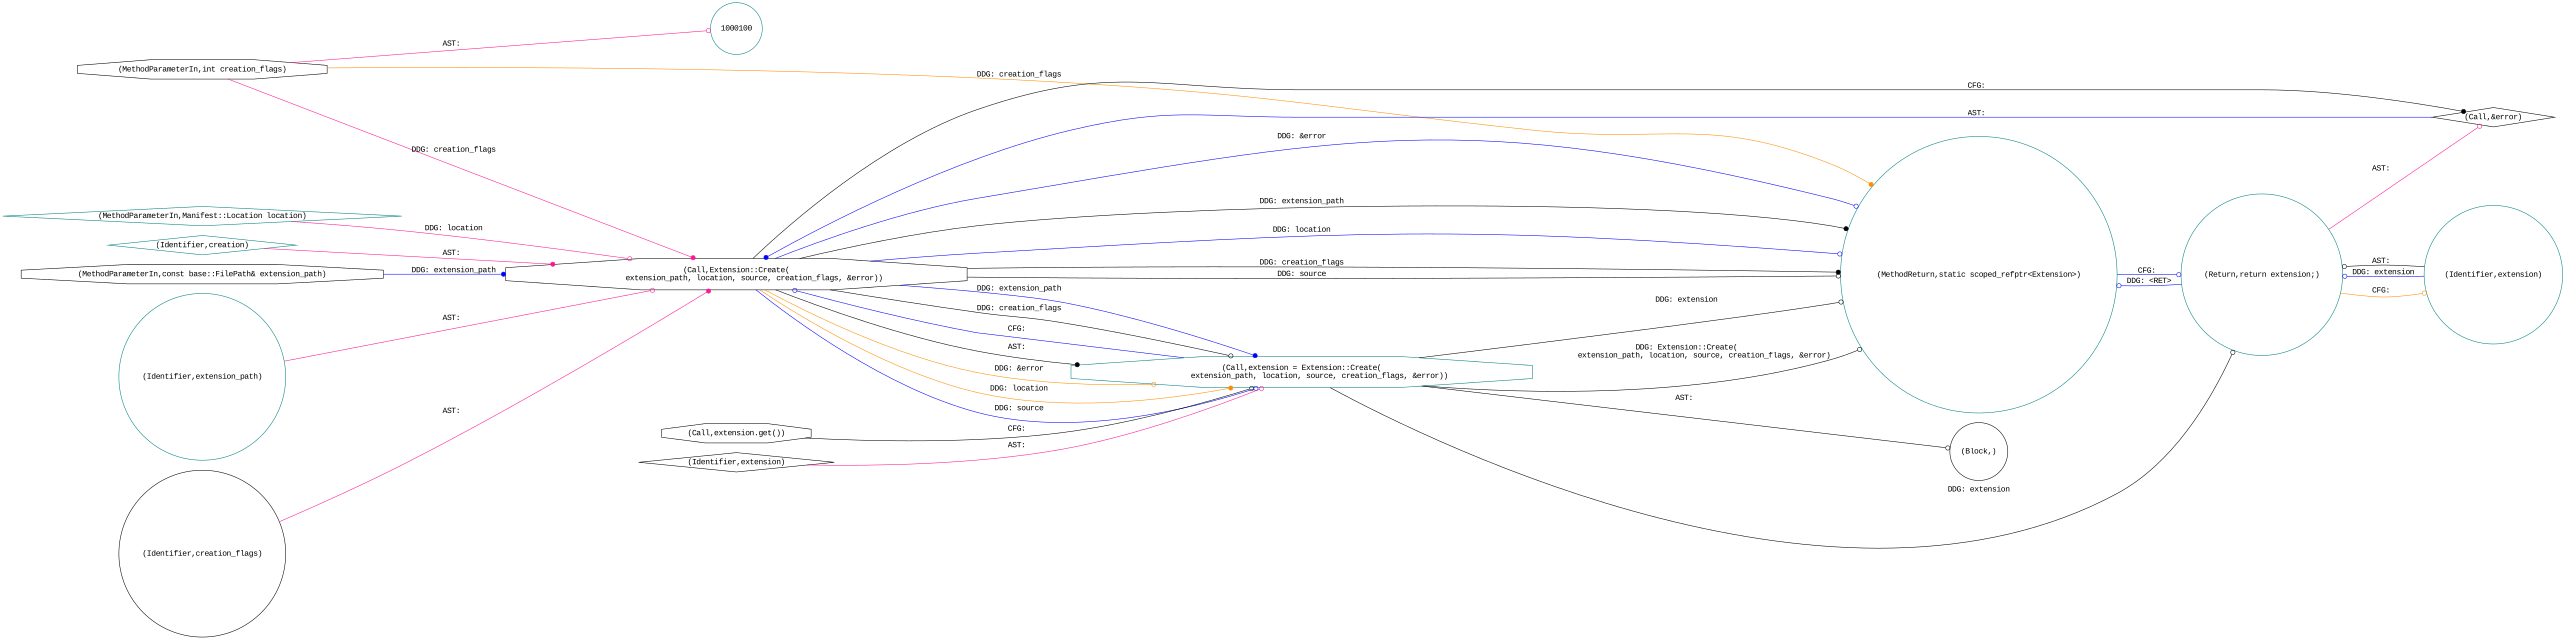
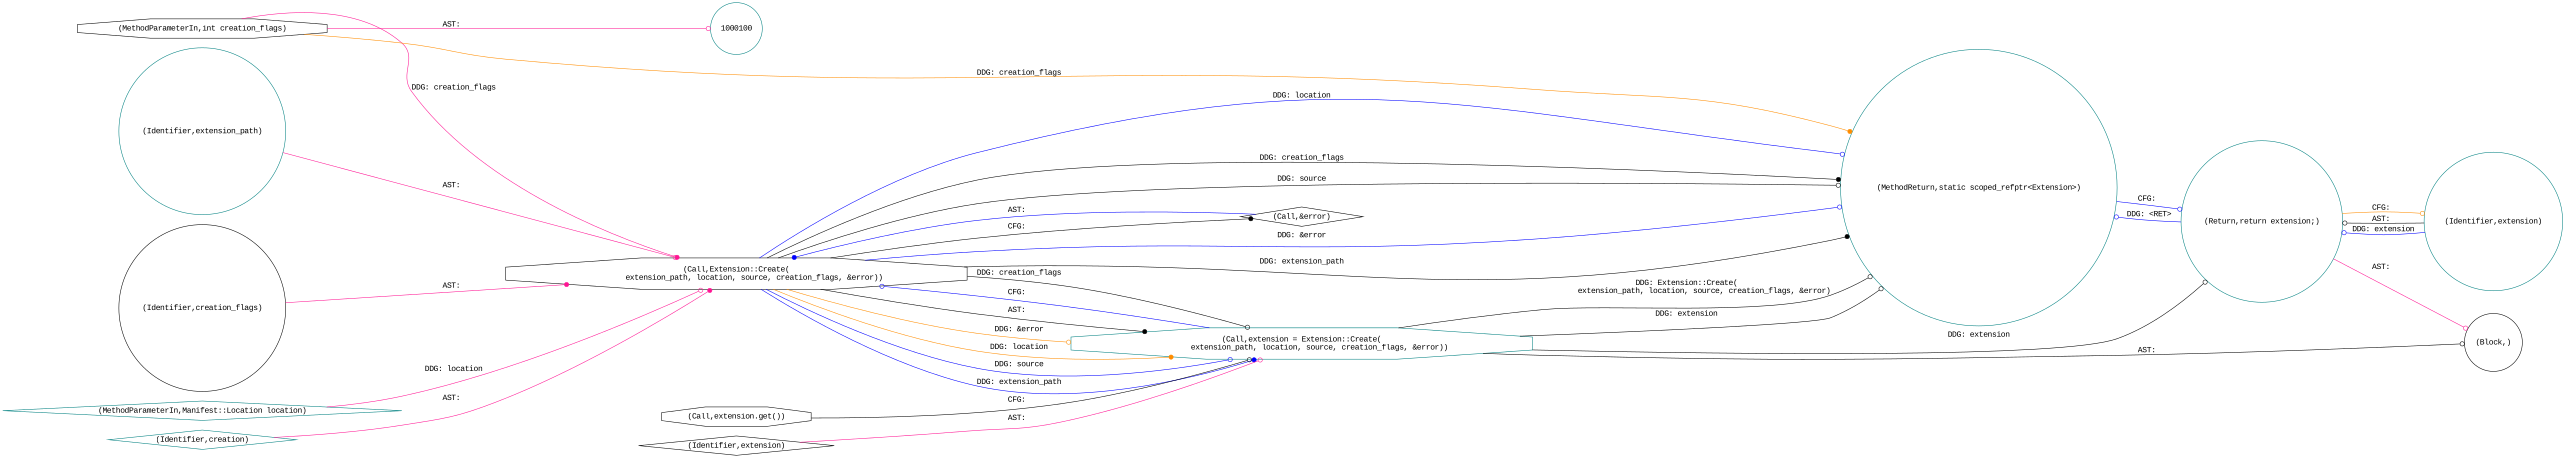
(2403, 178) -> (2399, 293)
(202, 274) -> none
